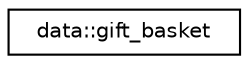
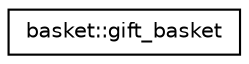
(124, 32) -> (124, 32)
